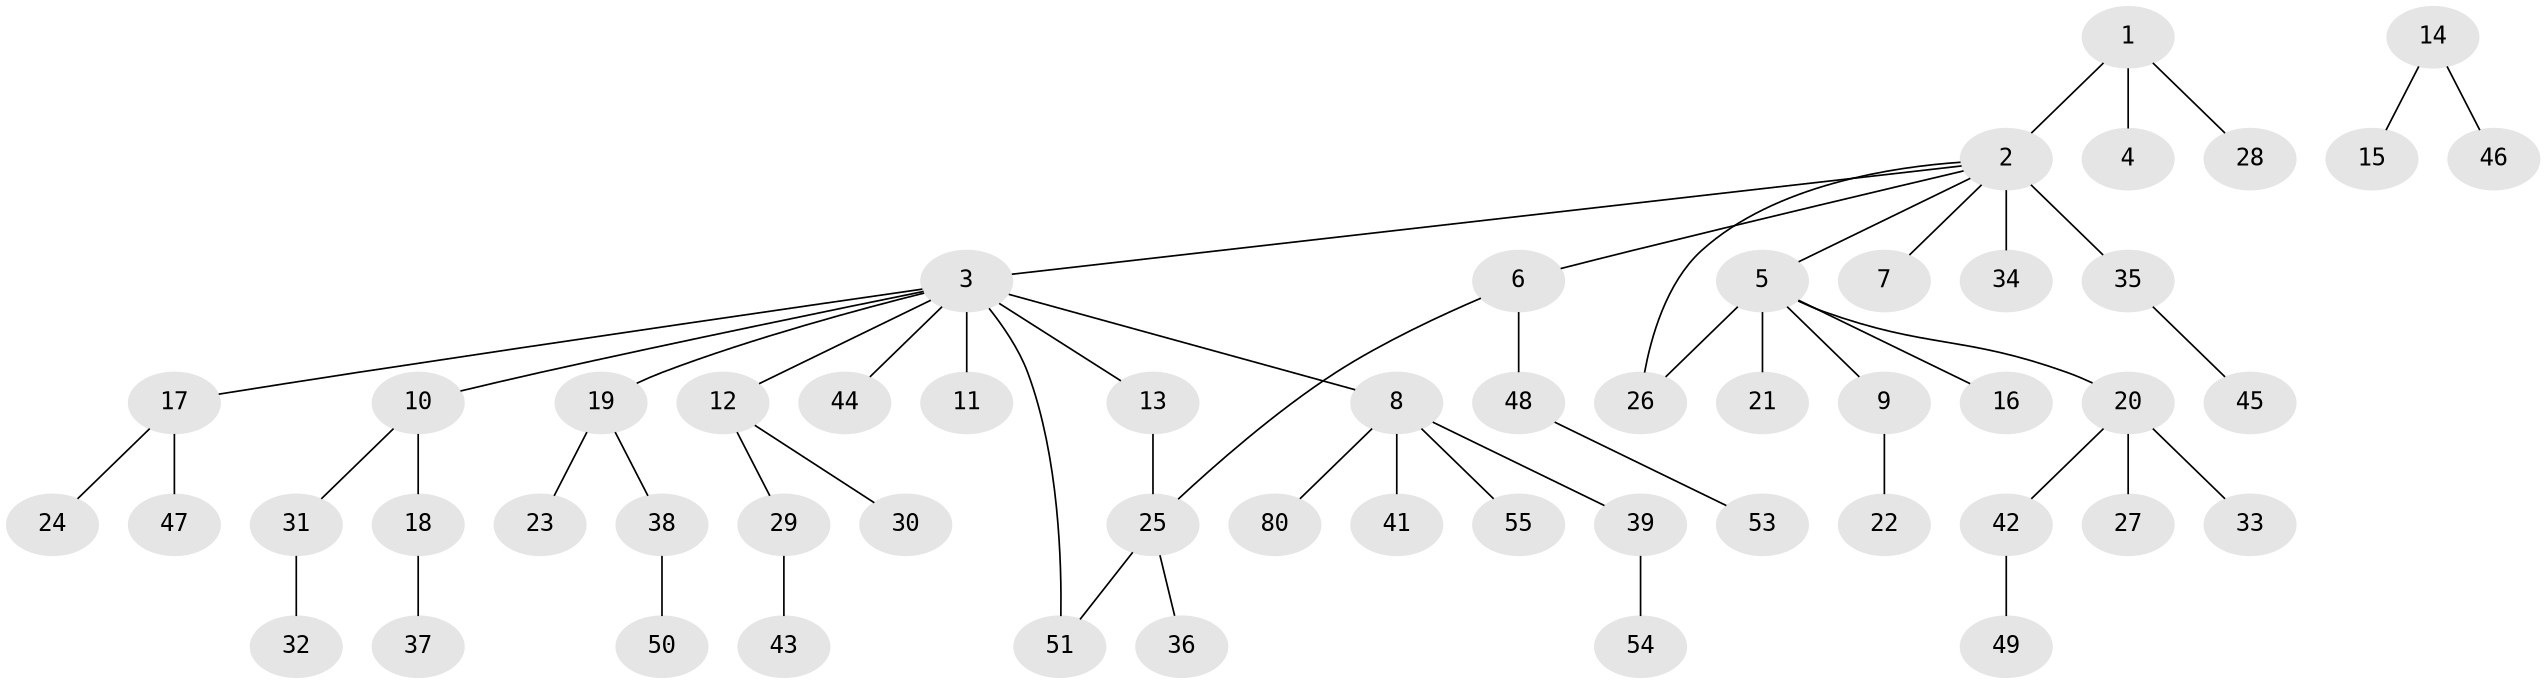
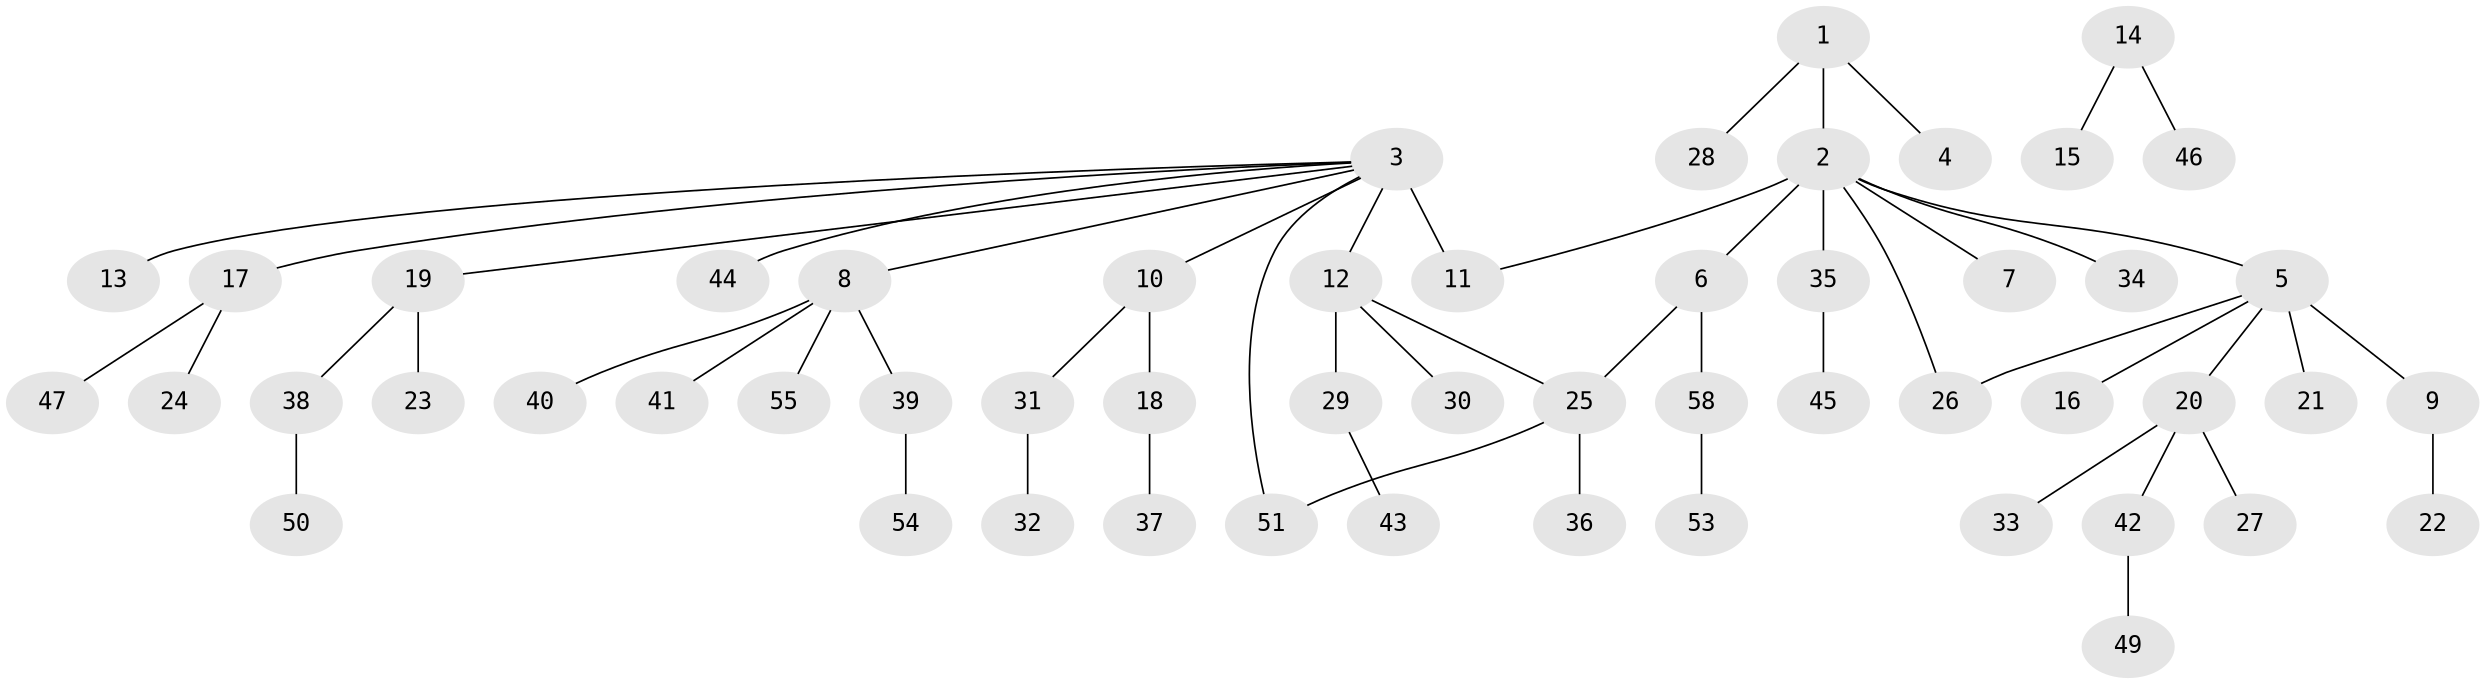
(1487, 220) -> (1646, 229)
(1519, 403) -> (1702, 403)
(1153, 464) -> (1458, 342)
(1275, 525) -> (540, 403)
